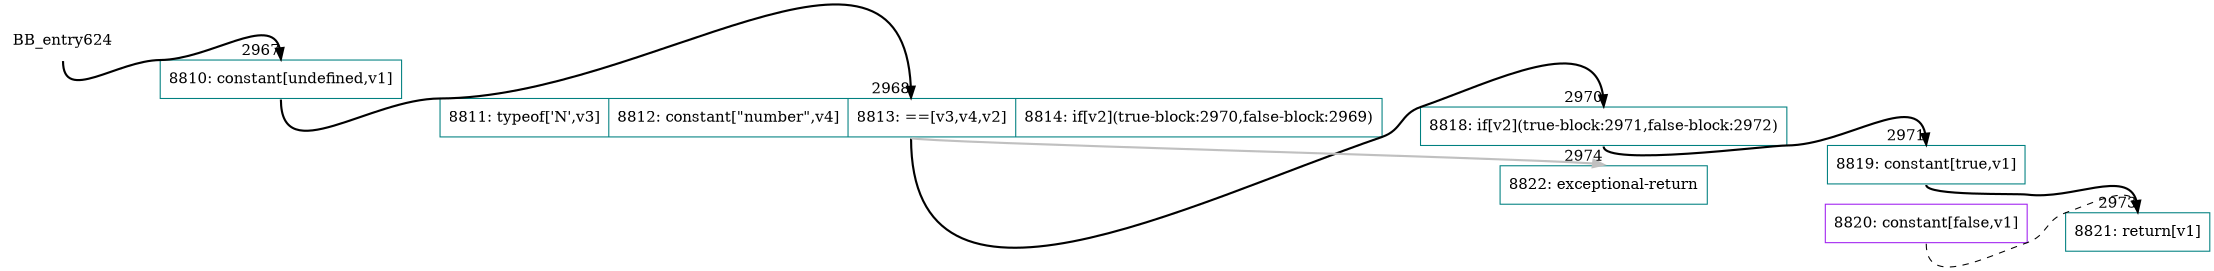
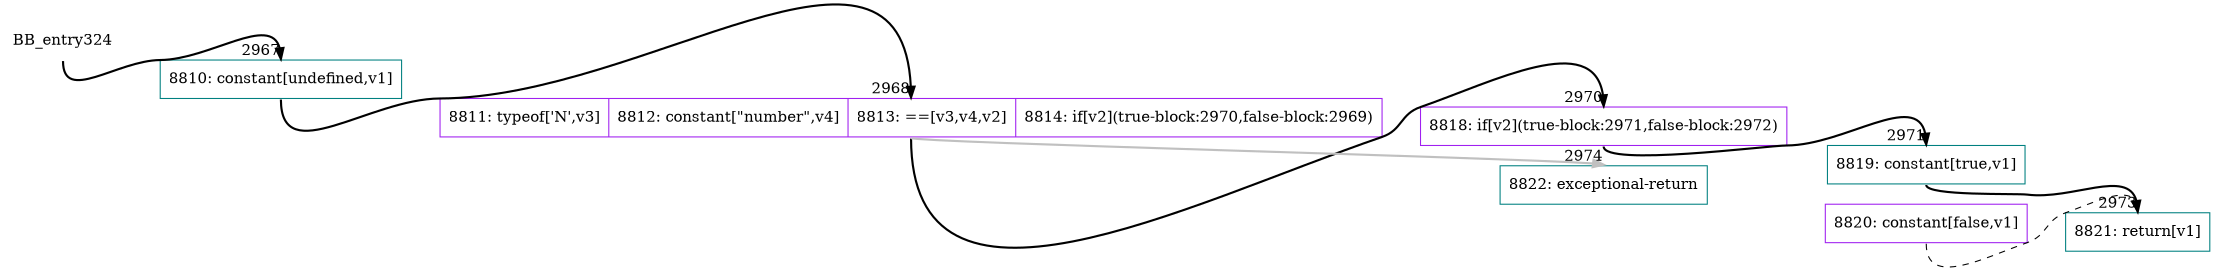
(63, 41) -> (63, 41)
(911, 118) -> (911, 118)
(1604, 126) -> (1604, 126)
